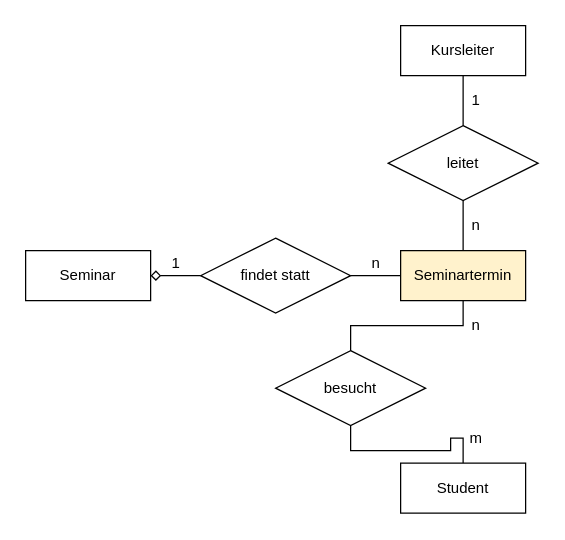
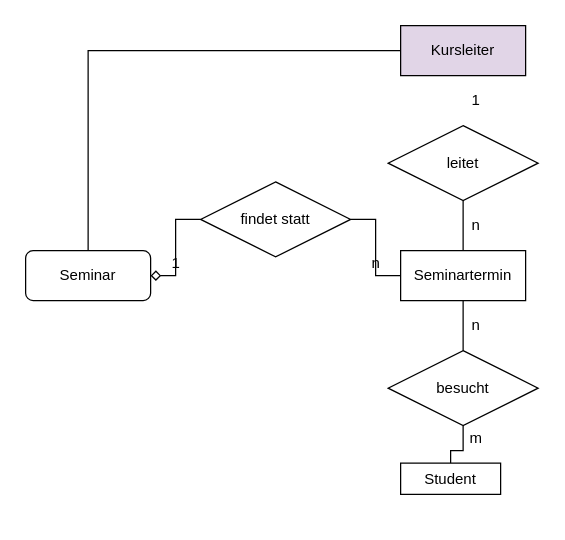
(463, 51) -> (463, 51)
(463, 101) -> (144, 51)
(88, 276) -> (88, 276)
(276, 276) -> (276, 219)
(463, 276) -> (463, 276)
(351, 388) -> (463, 388)
(463, 488) -> (451, 479)
